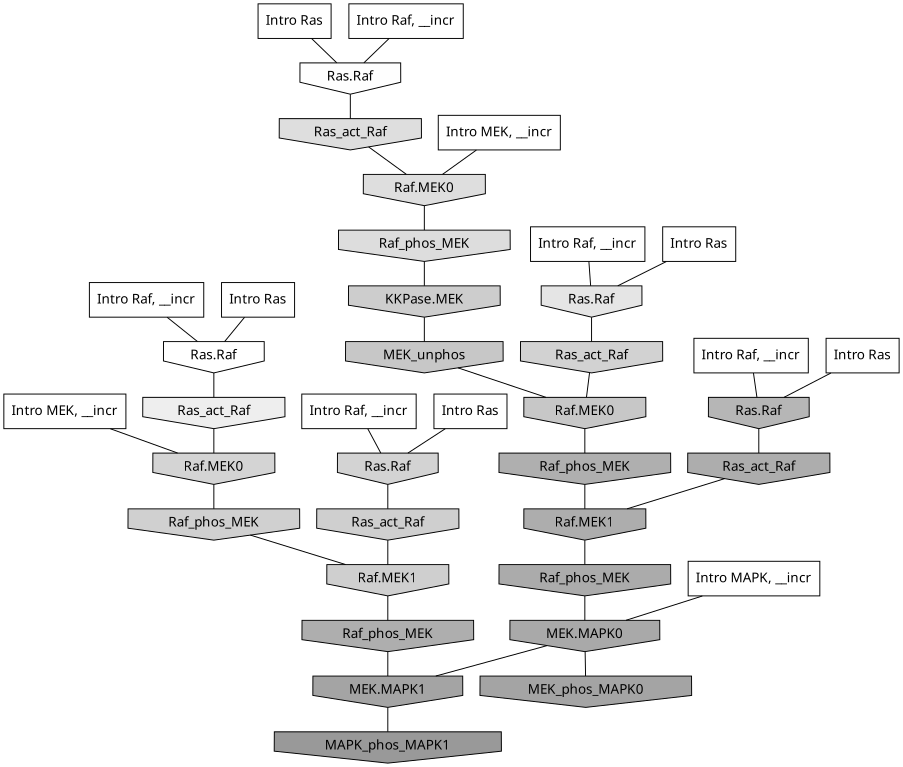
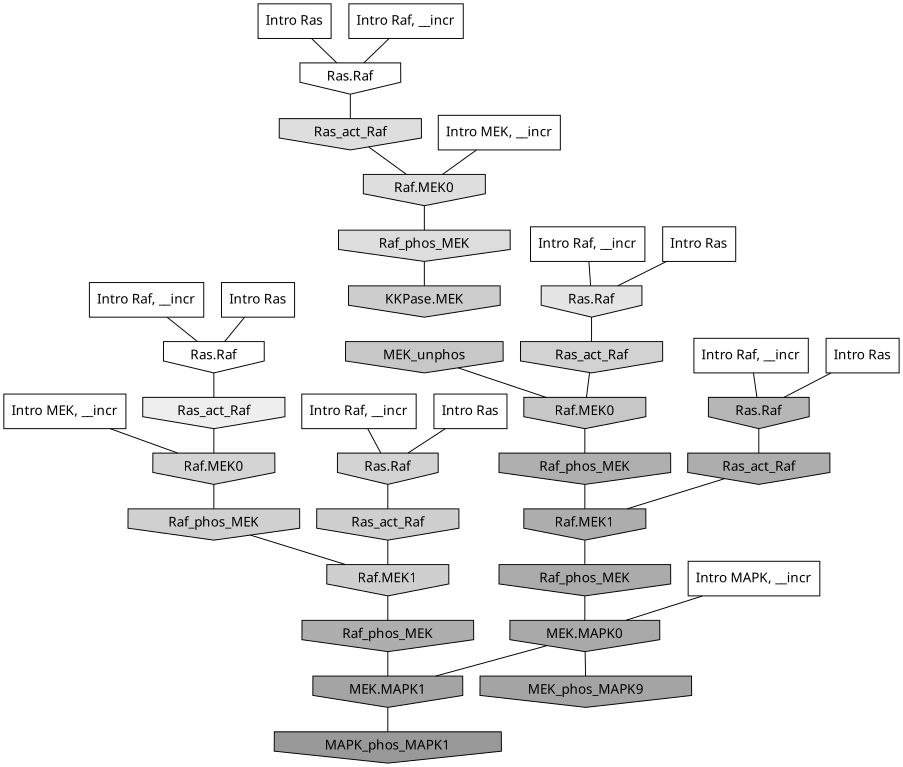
(424, 329) -> none
(586, 690) -> (586, 690)
